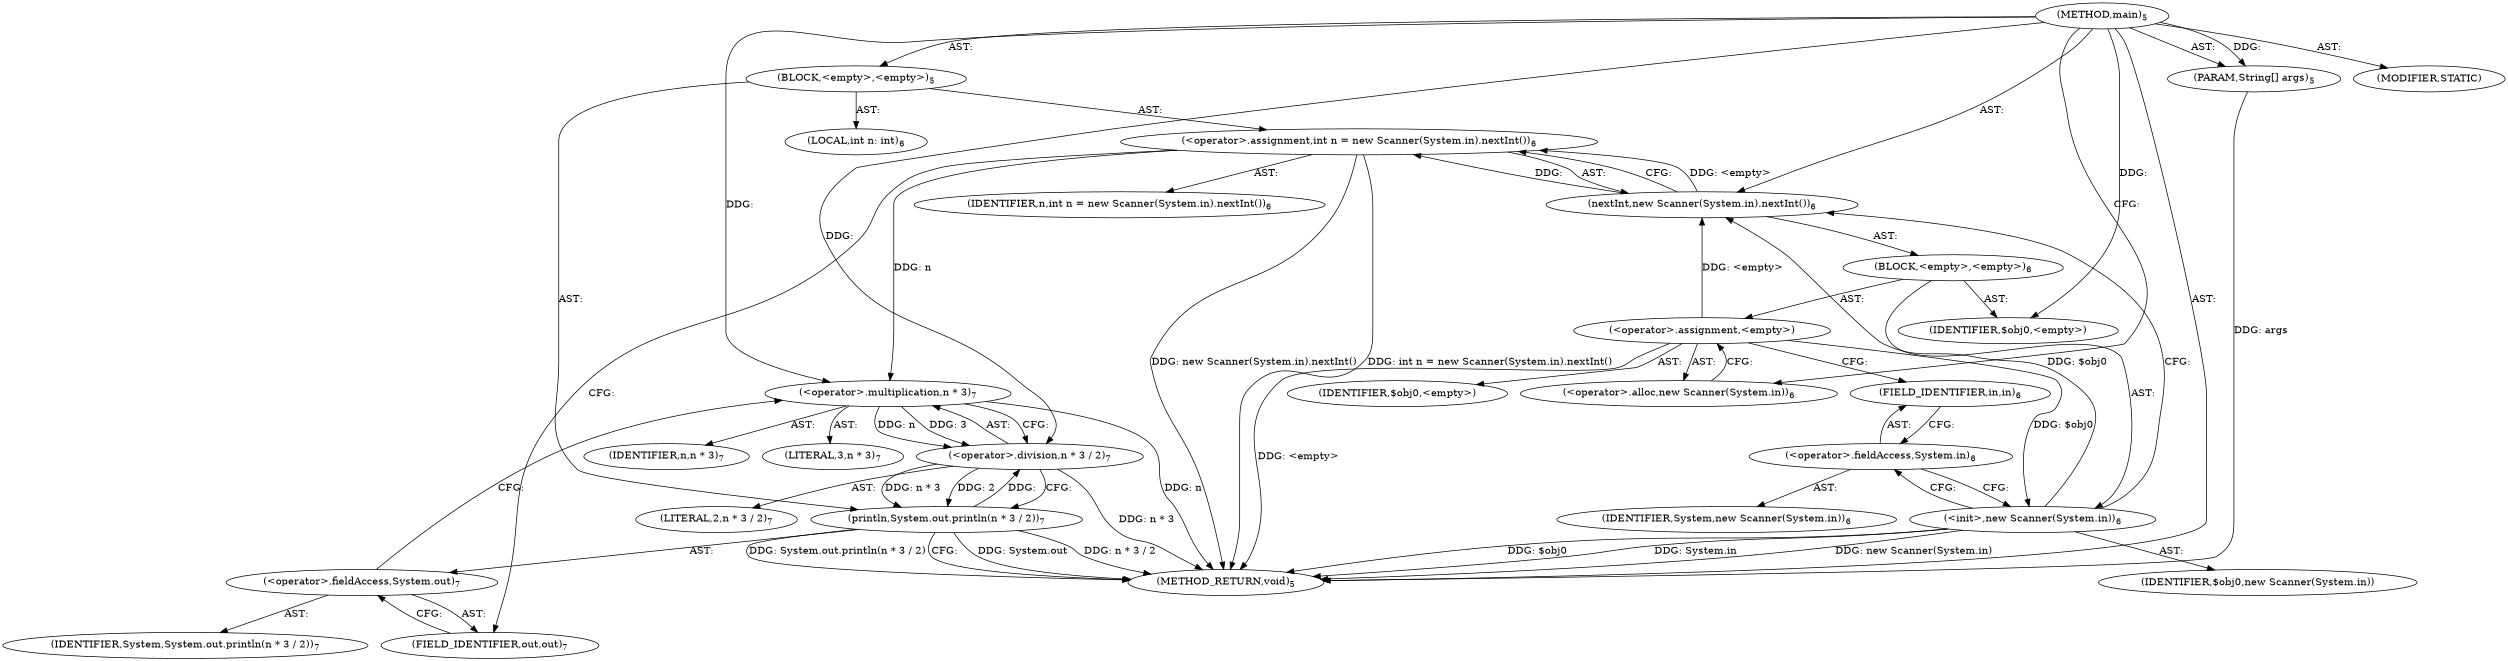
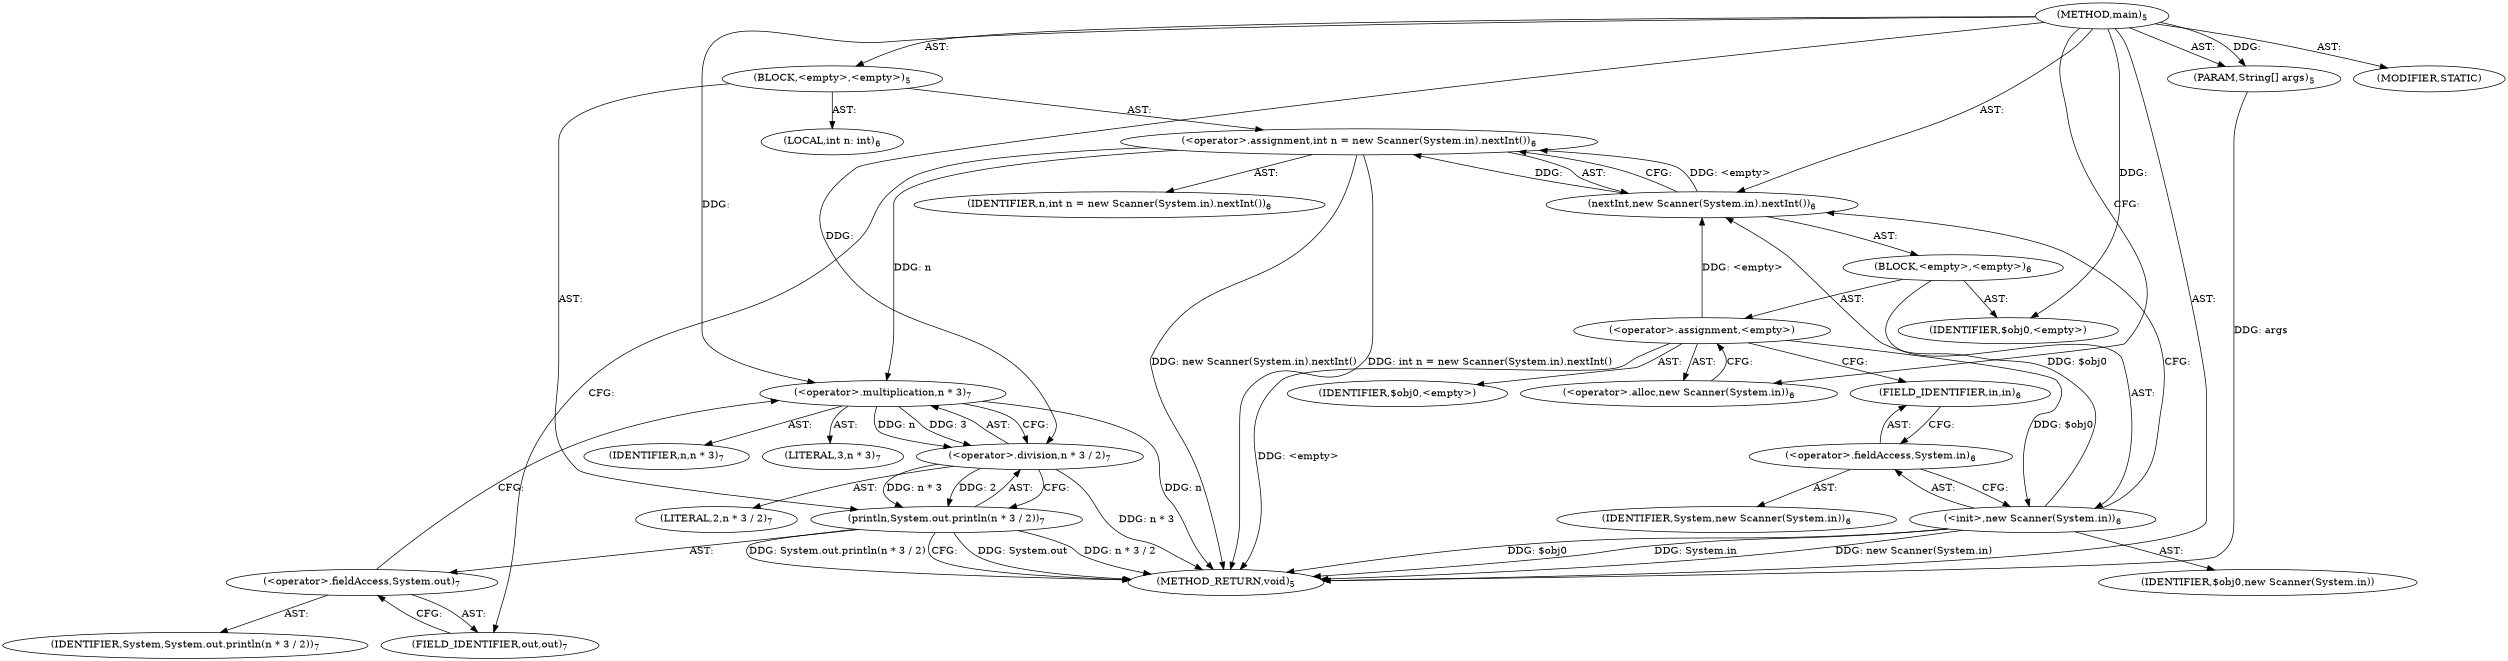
(1024, 488) -> (1023, 488)
(1945, 488) -> (1945, 488)
